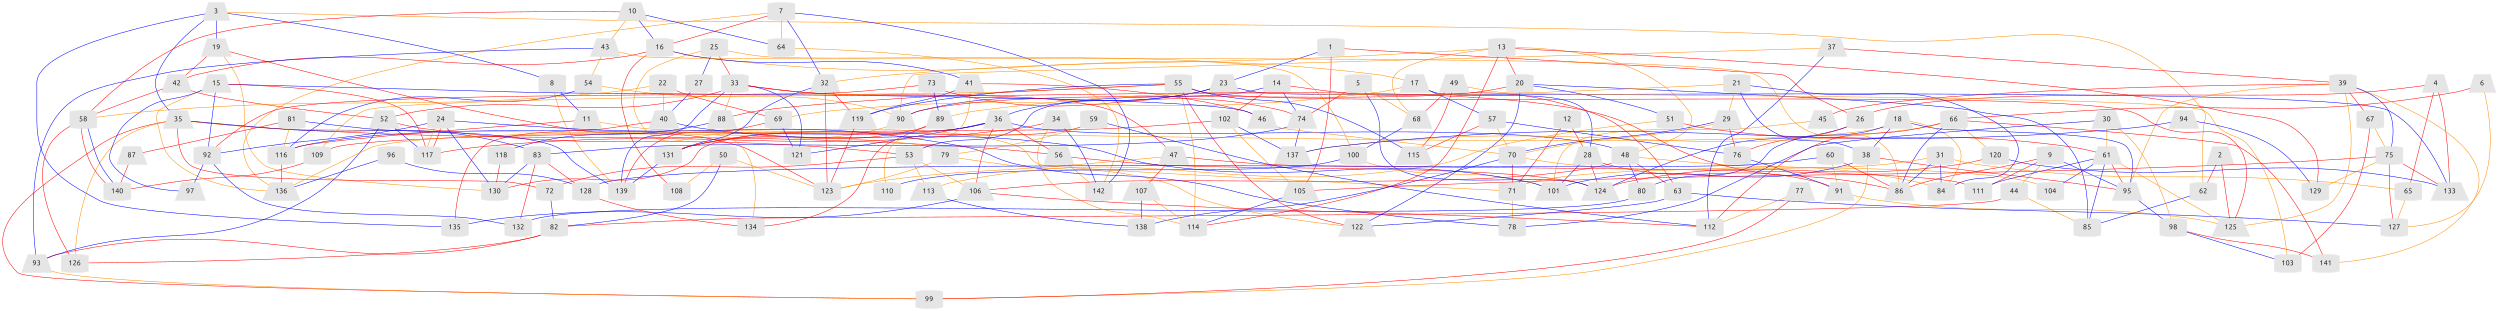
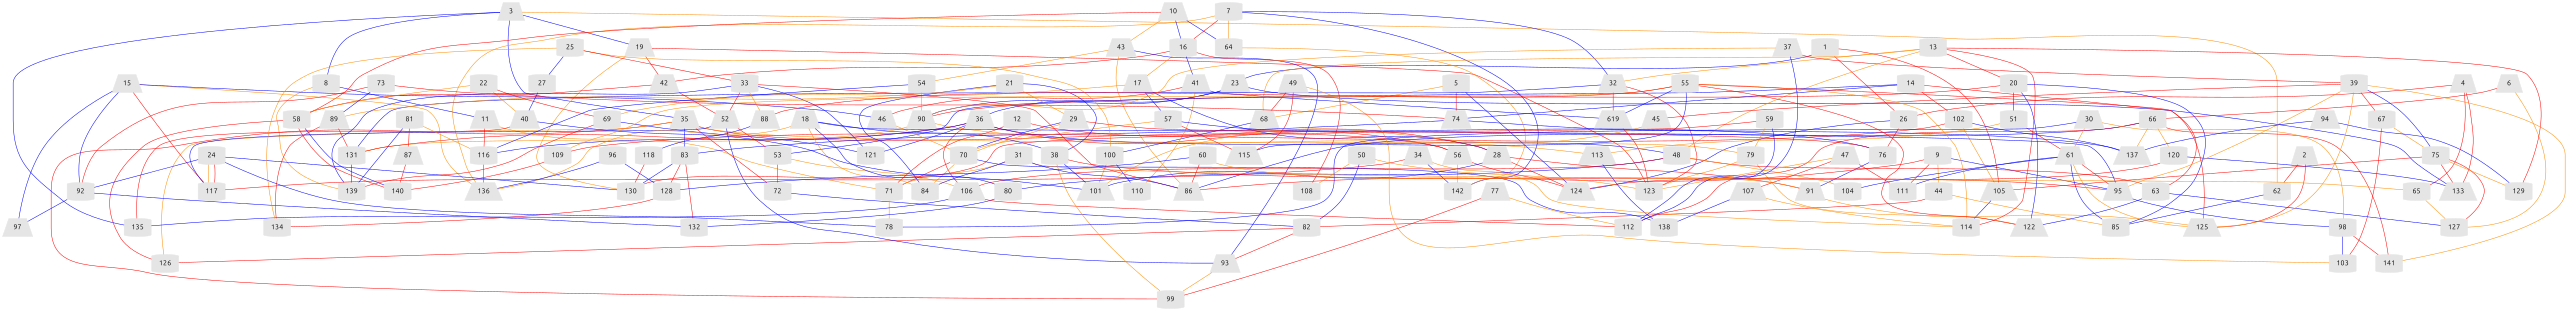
(963, 95) -> none
(858, 120) -> (1613, 120)
(919, 173) -> (1259, 142)
